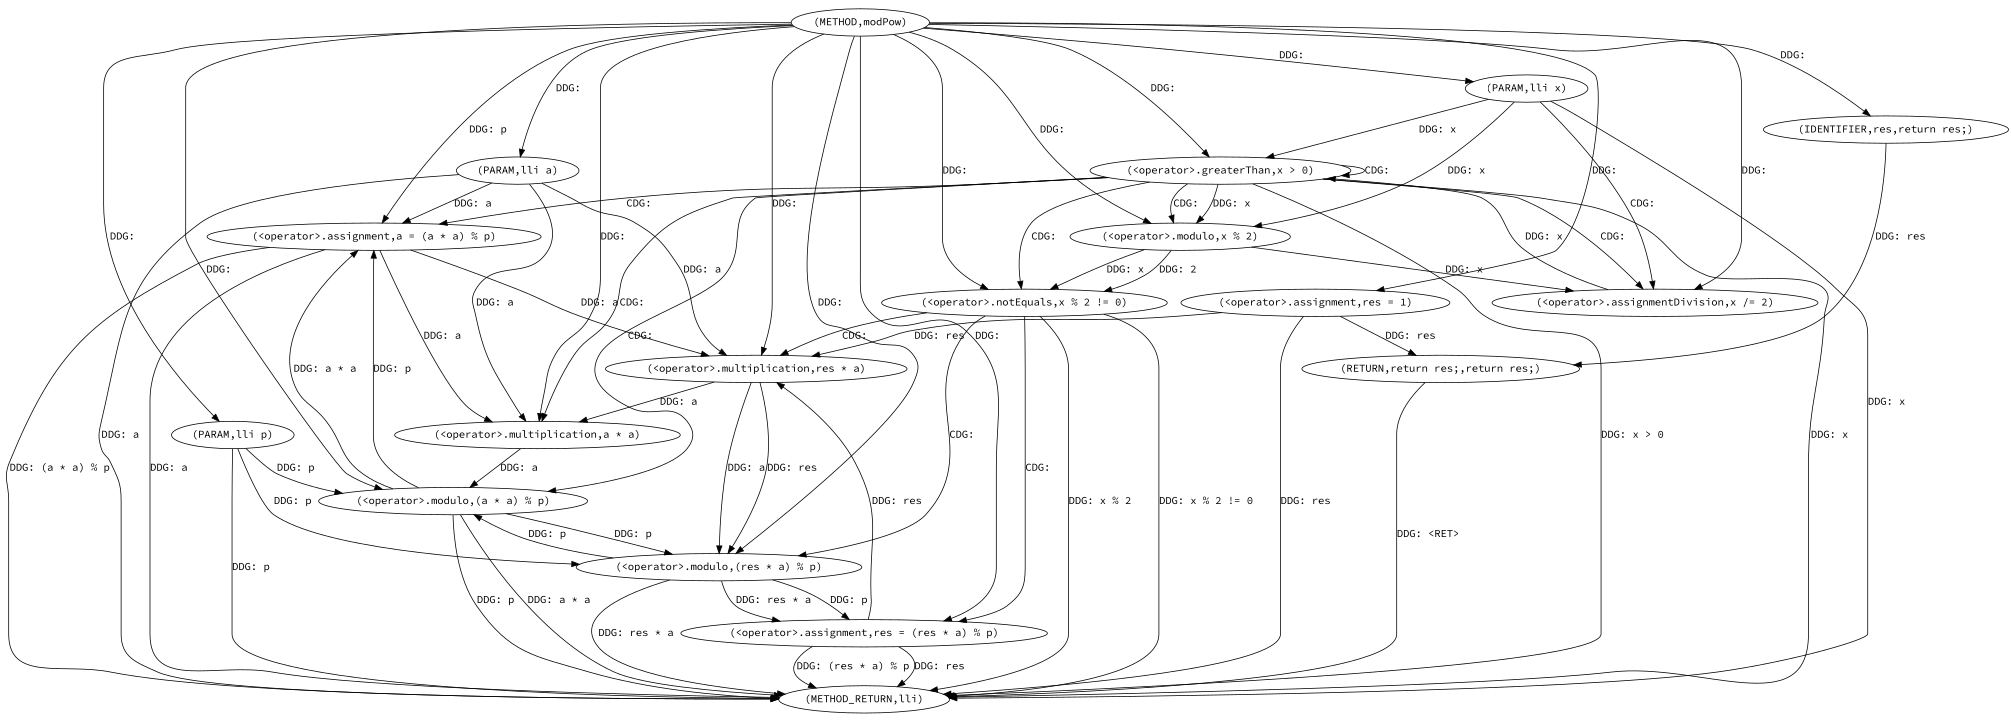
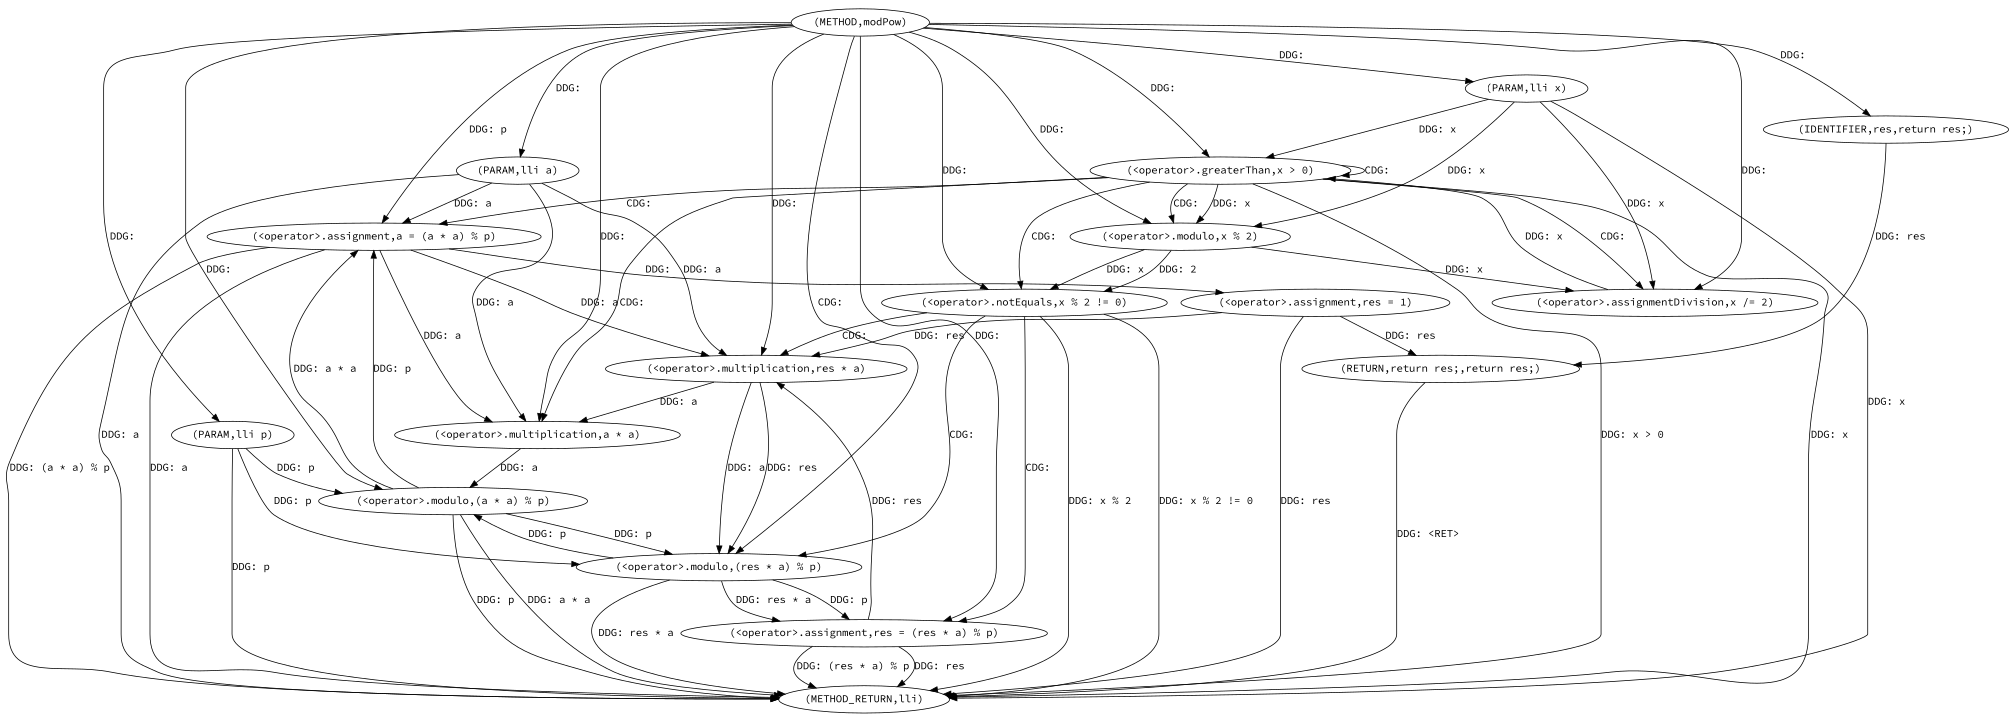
(1547, 56) -> (831, 284)
(1646, 204) -> (1646, 204)
(720, 279) -> none
(834, 303) -> (834, 303)
